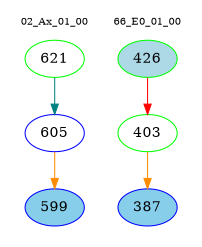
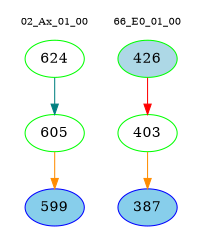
(55, 59) -> (55, 59)
(55, 133) -> (55, 133)
